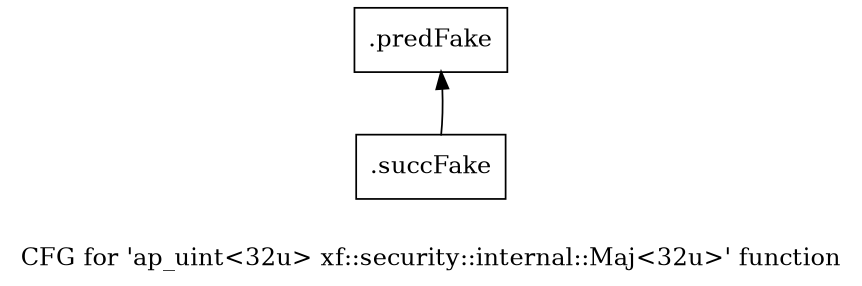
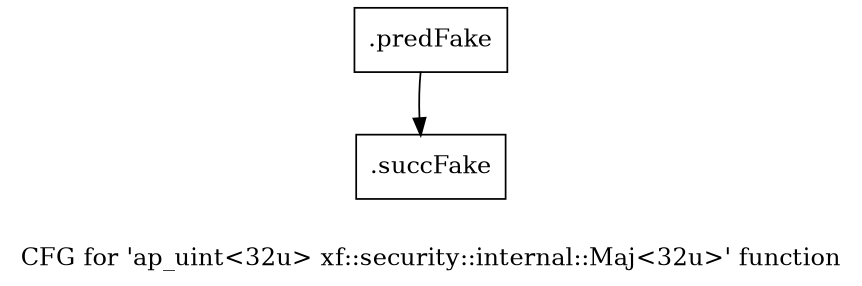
(443, 112) -> (419, 95)
